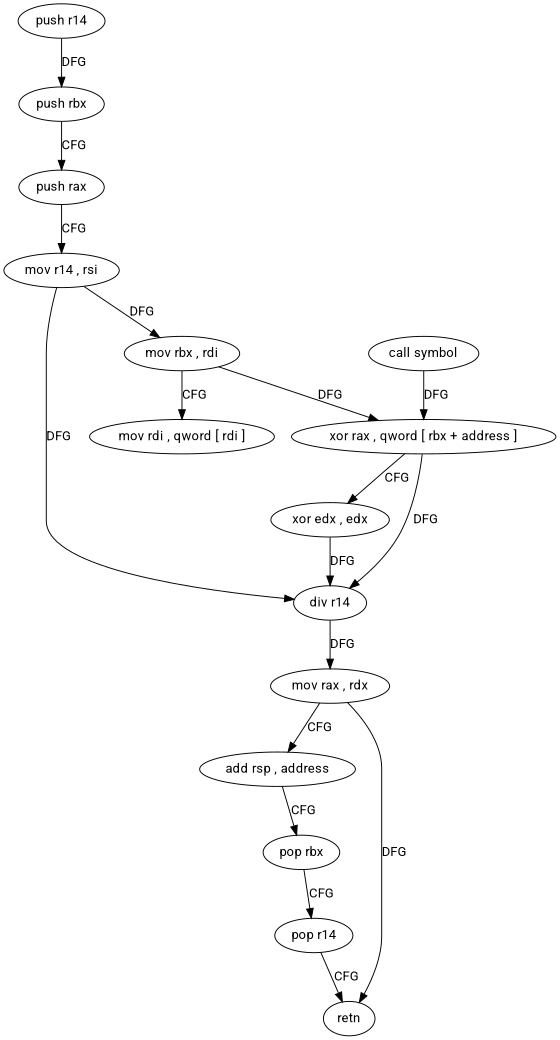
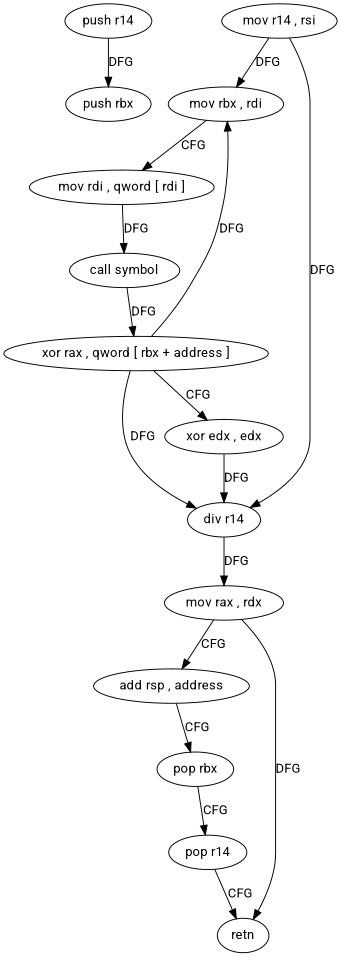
(62, 187) -> none
none -> (123, 224)
(294, 392) -> (213, 242)
